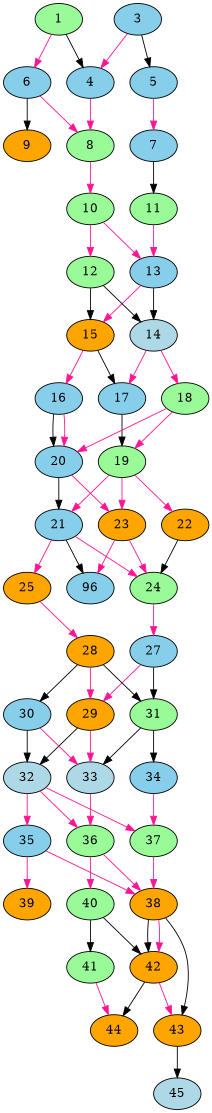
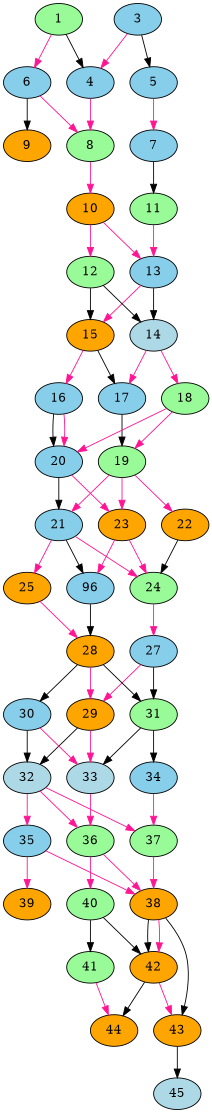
(90, 209) -> (90, 209)
none -> (90, 615)
